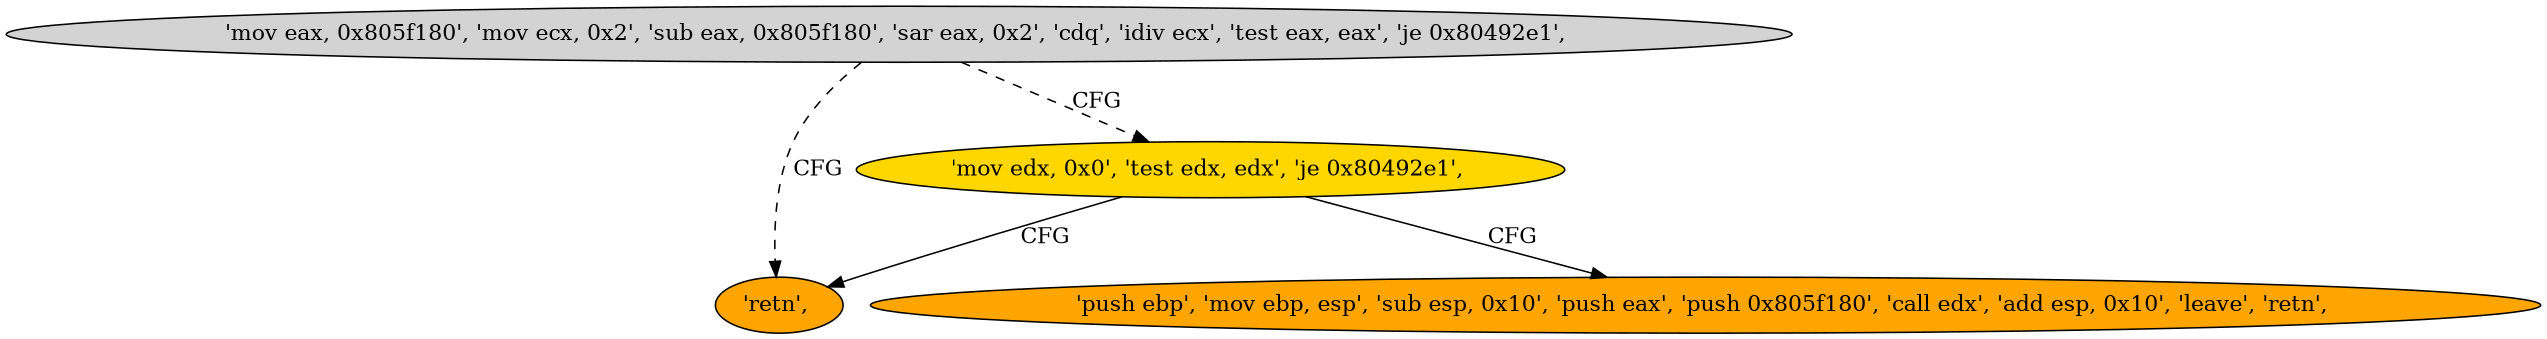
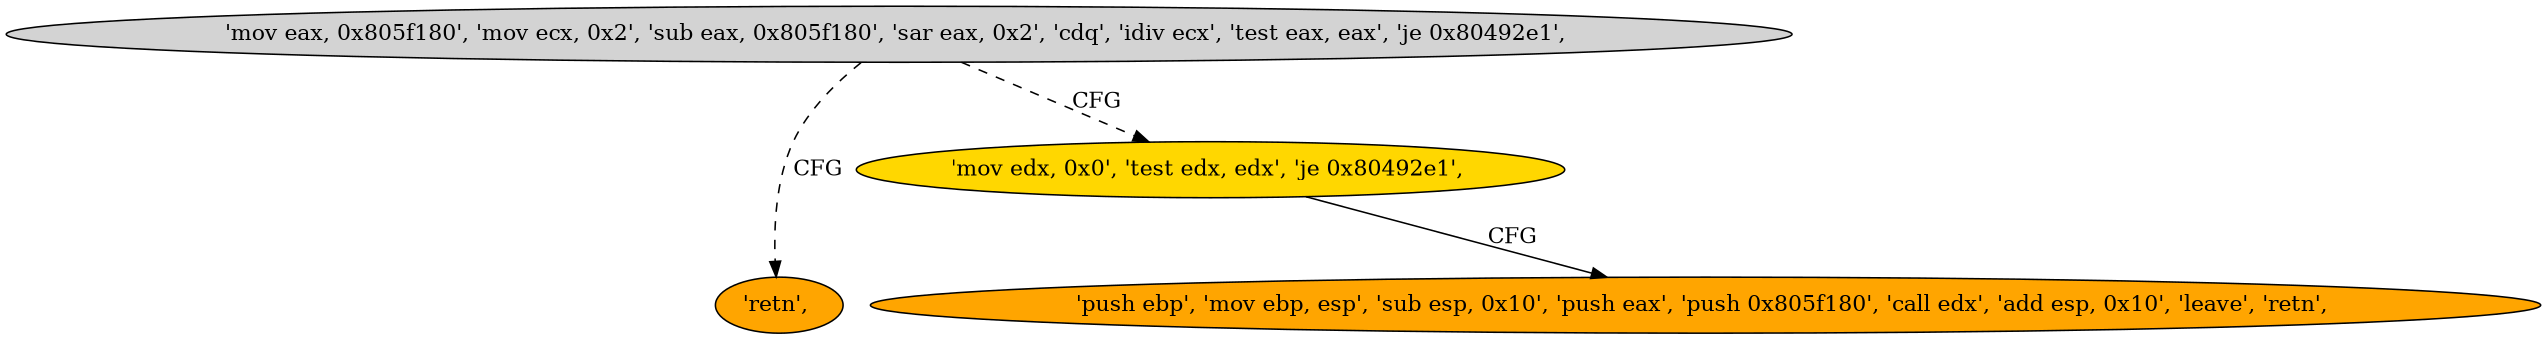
(982, 238) -> none
